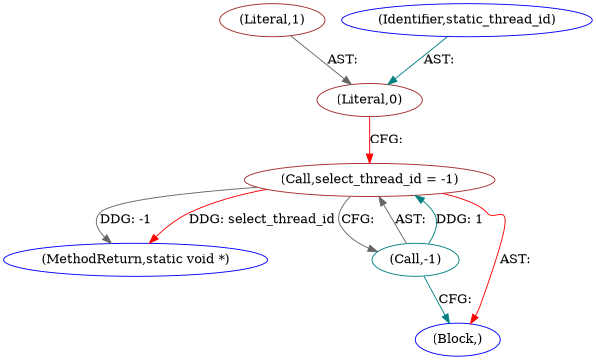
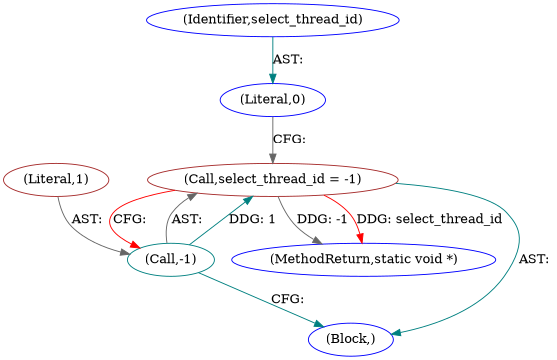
(467, 20) -> (273, 20)
(317, 57) -> (80, 234)
(370, 100) -> (273, 100)
(370, 135) -> (273, 135)
(341, 227) -> (123, 205)
(503, 234) -> (518, 246)
